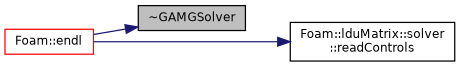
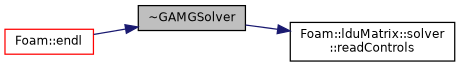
(186, 42) -> (262, 27)
